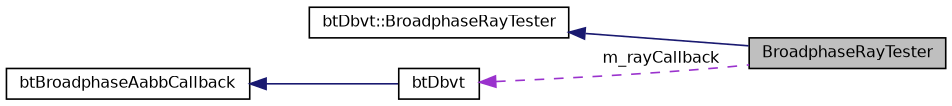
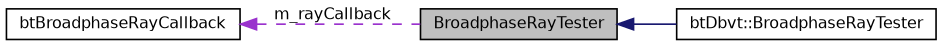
(667, 40) -> (655, 24)
(128, 84) -> none
(439, 84) -> (123, 24)
